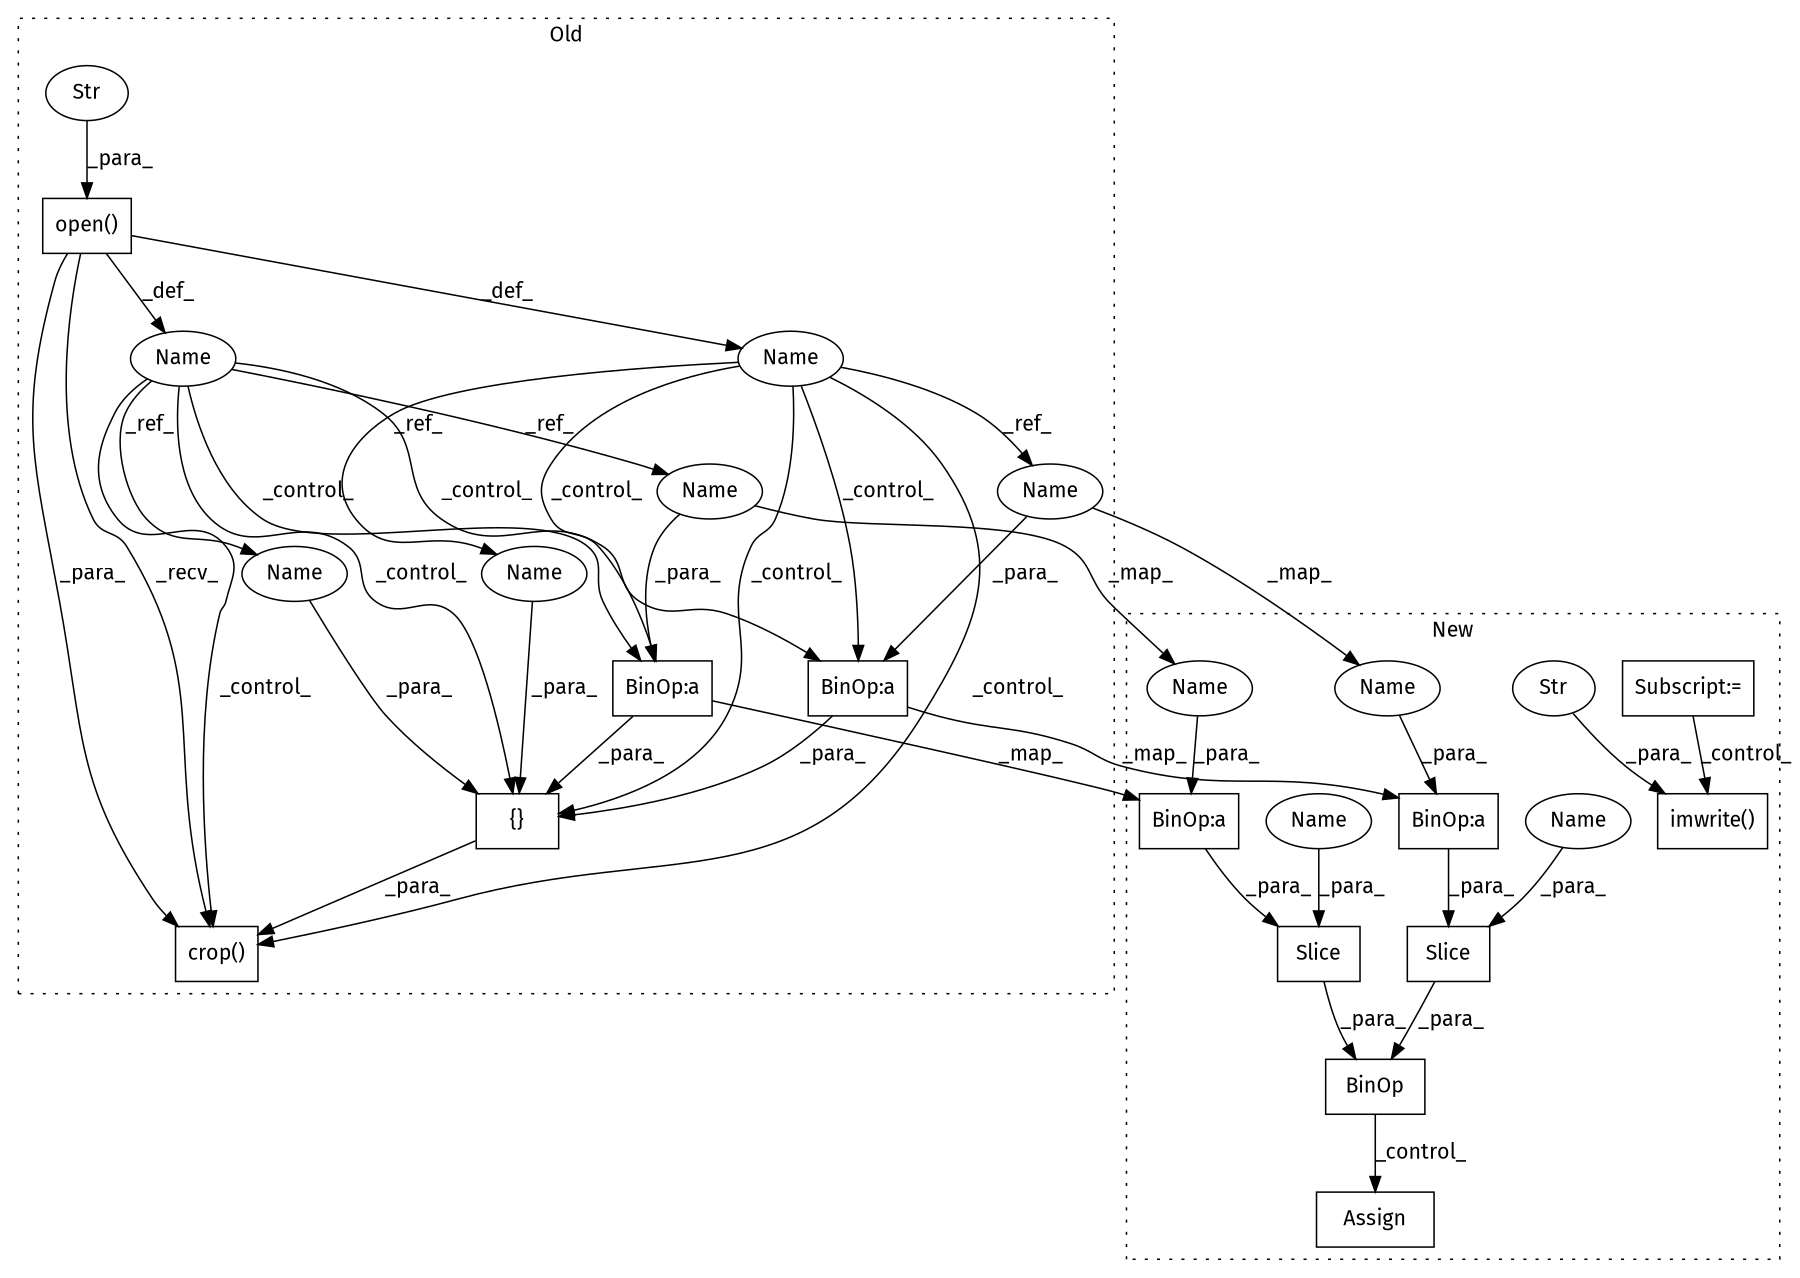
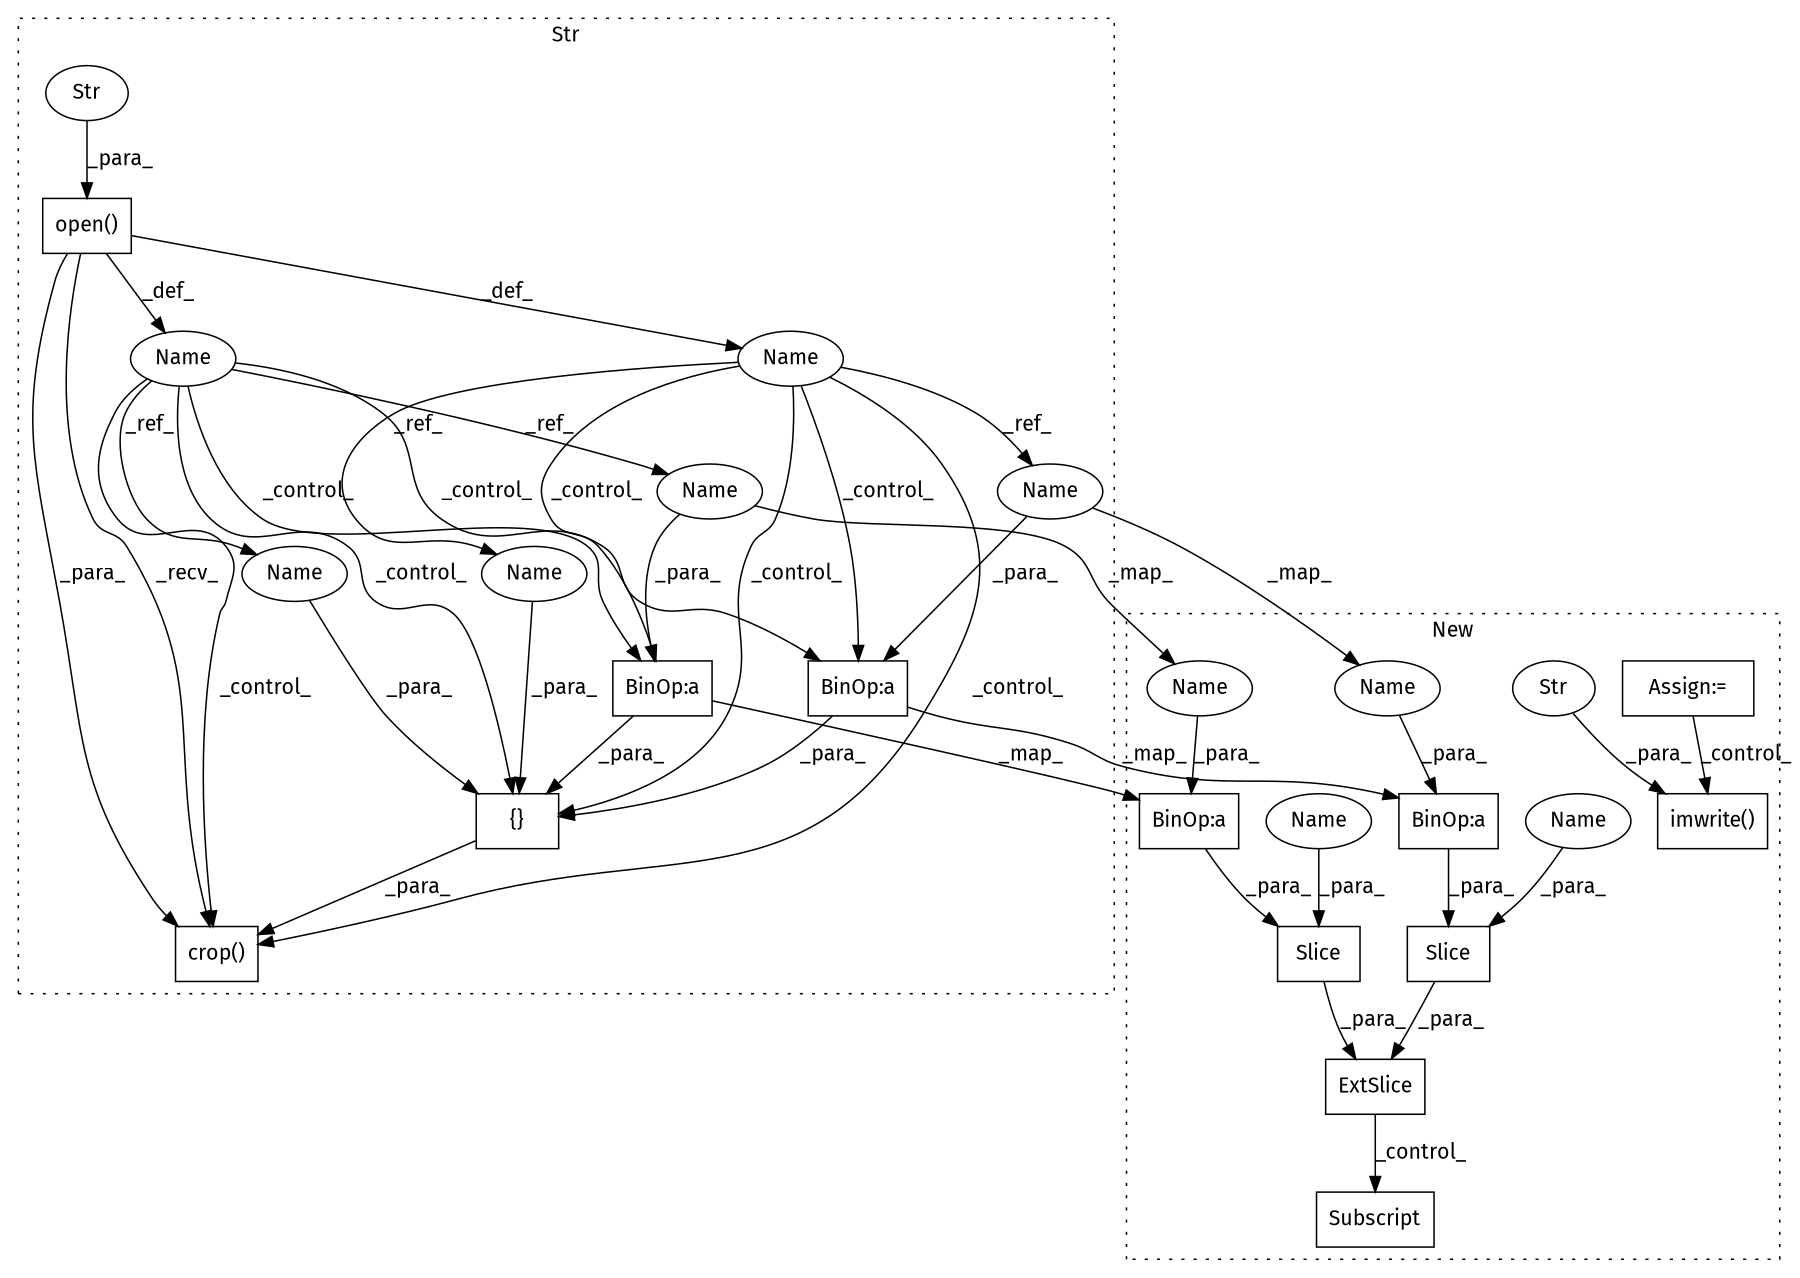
(566, 36) -> (566, 36)
(1688, 688) -> (1688, 688)
(1375, 1087) -> (1375, 1087)
(1375, 1220) -> (1375, 1220)
